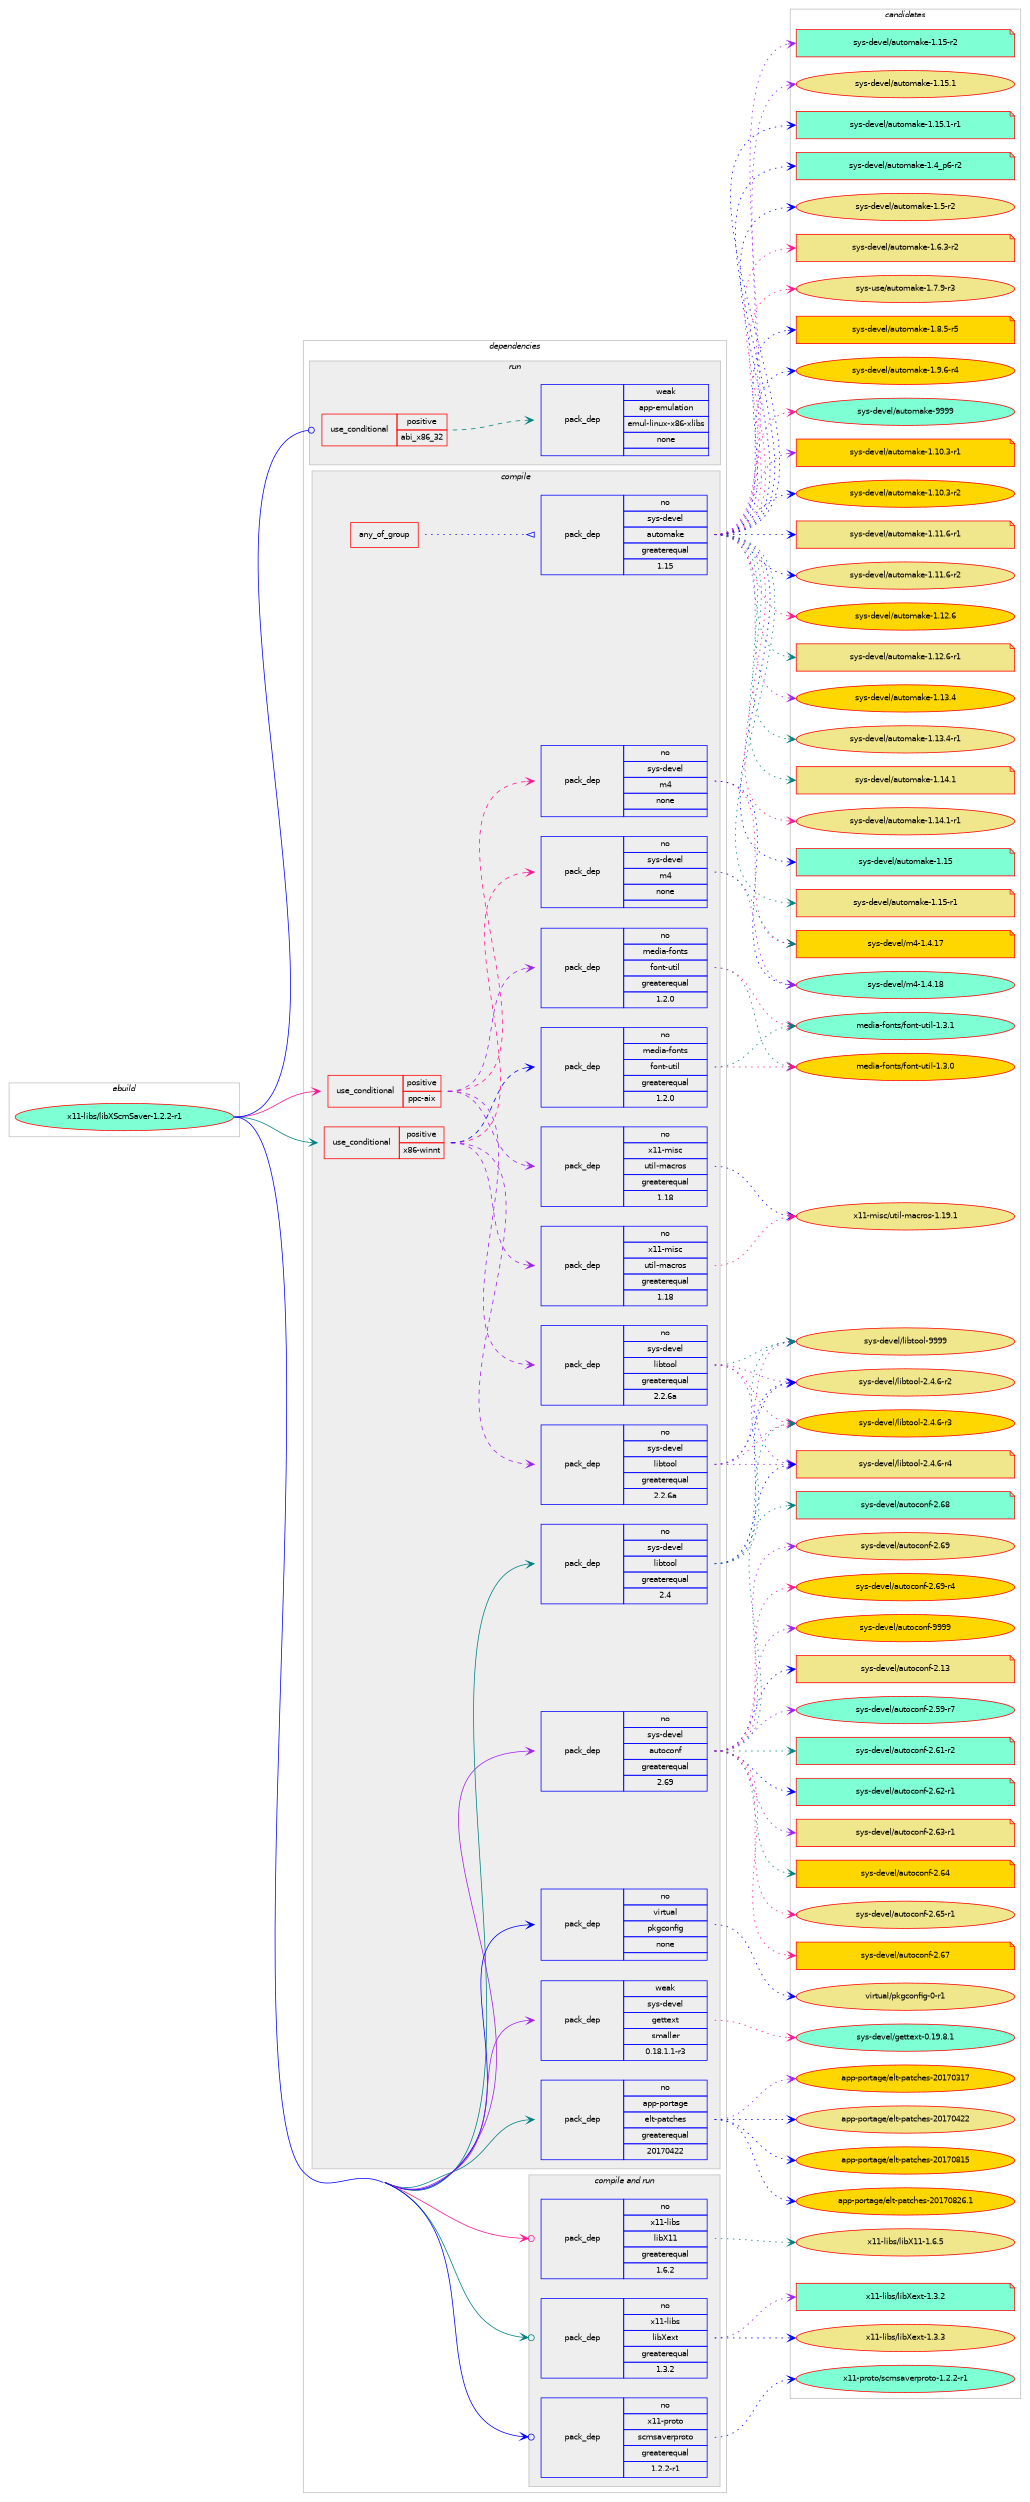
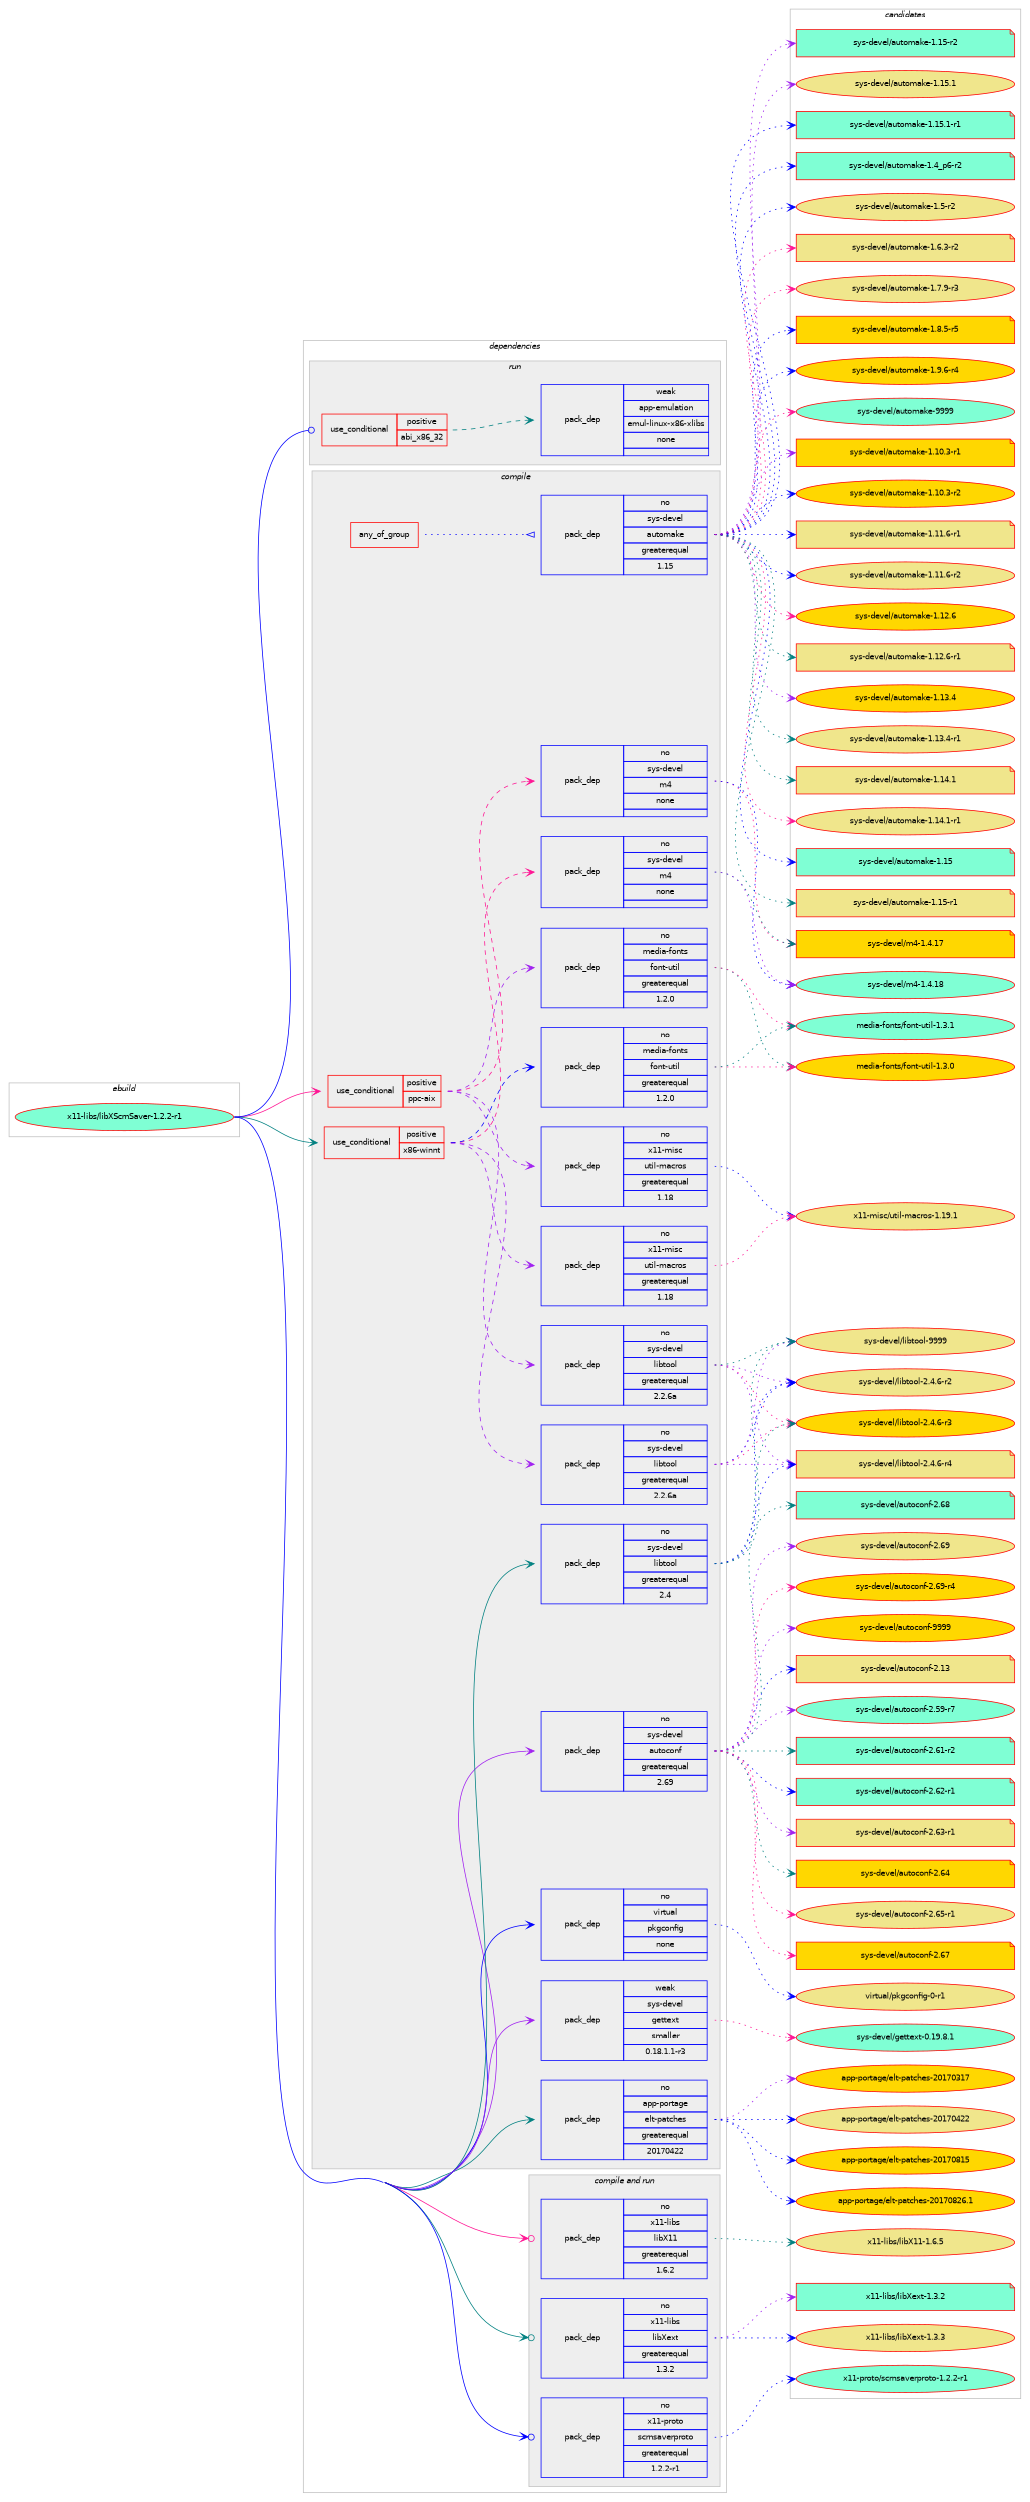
(905, 289) -> (905, 289)
